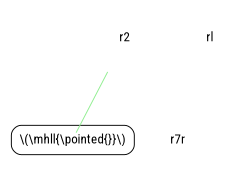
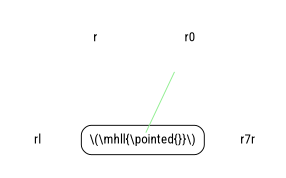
none -> (96, 38)
(125, 38) -> (190, 38)
